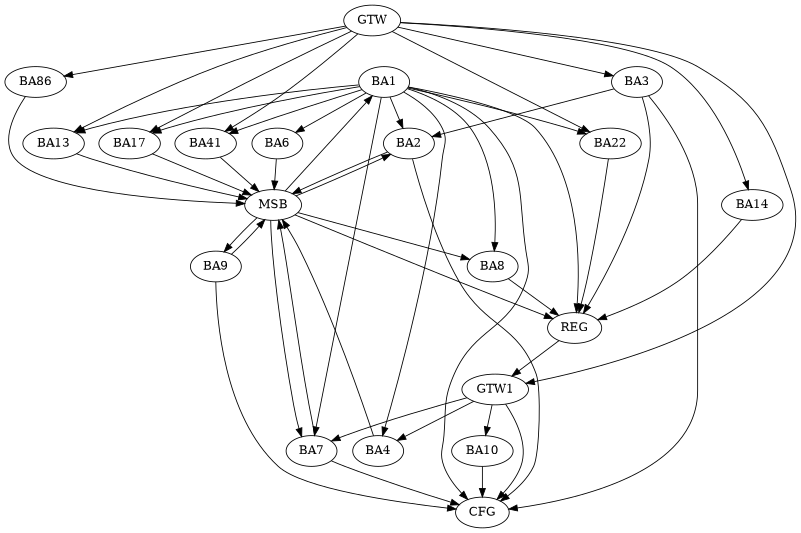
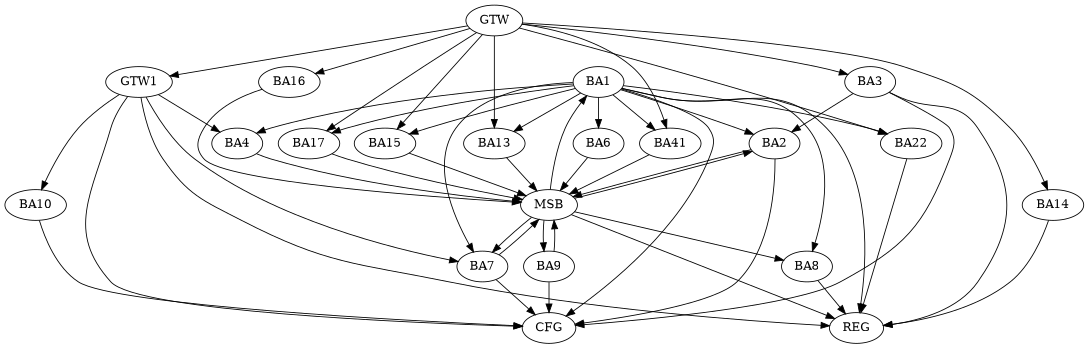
(36, 82) -> (289, 82)
none -> (385, 144)
(539, 356) -> (444, 281)
